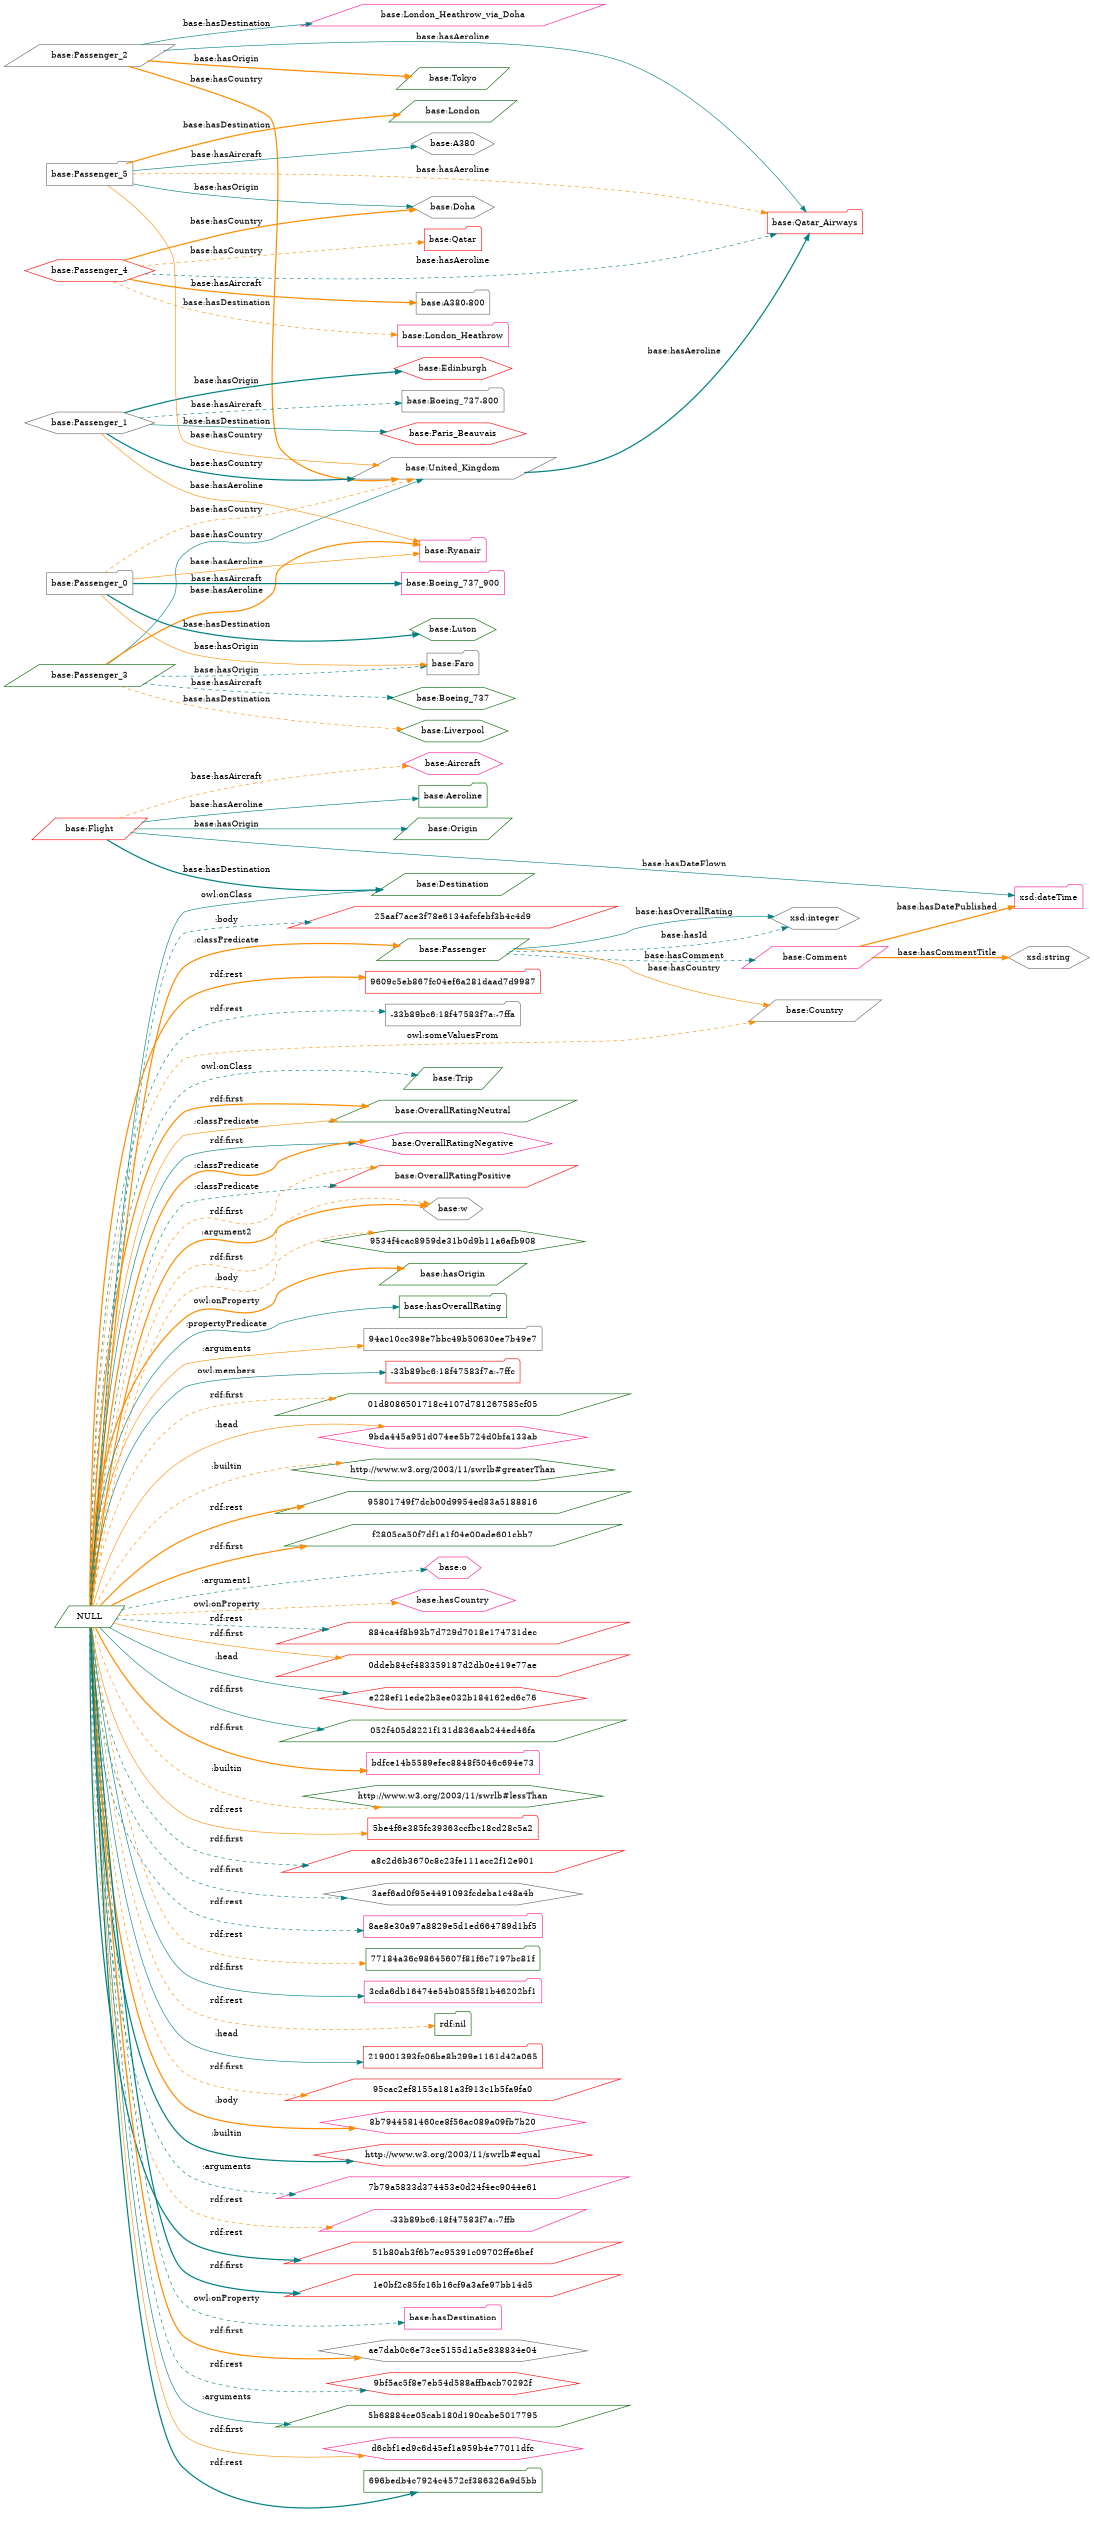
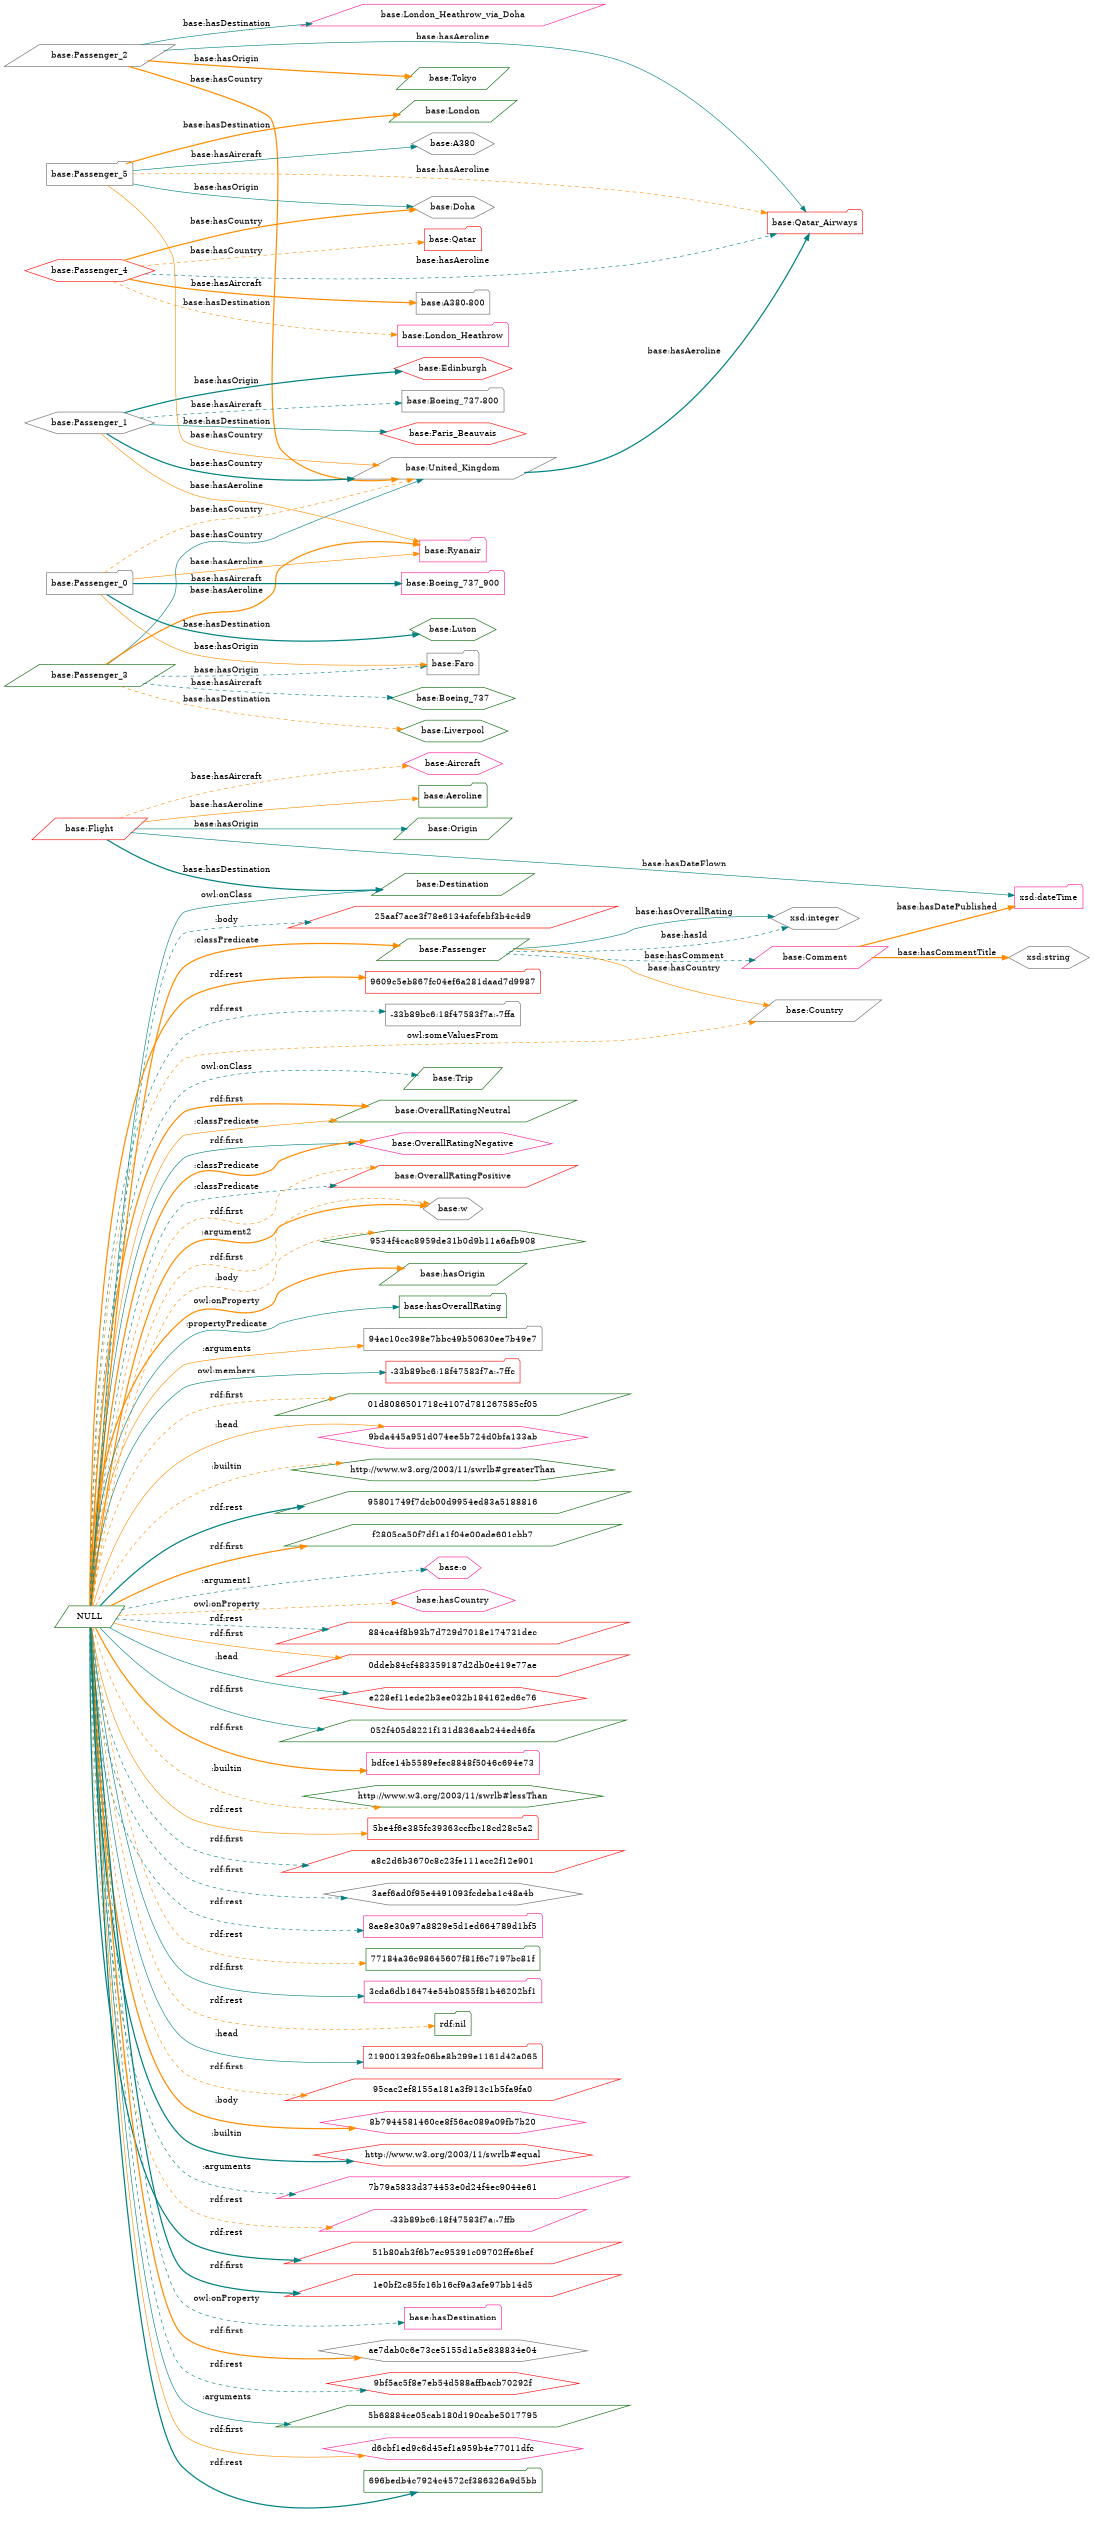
(277, 809) -> (277, 809)
(189, 1537) -> (189, 1537)
